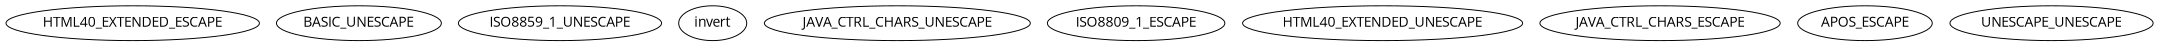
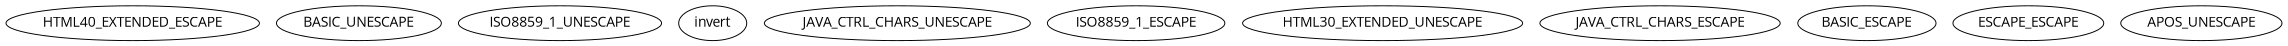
(1136, 23) -> (1136, 23)
(1383, 23) -> (1383, 23)
(1865, 23) -> (2028, 23)
none -> (1867, 23)
(2052, 23) -> (2201, 23)
